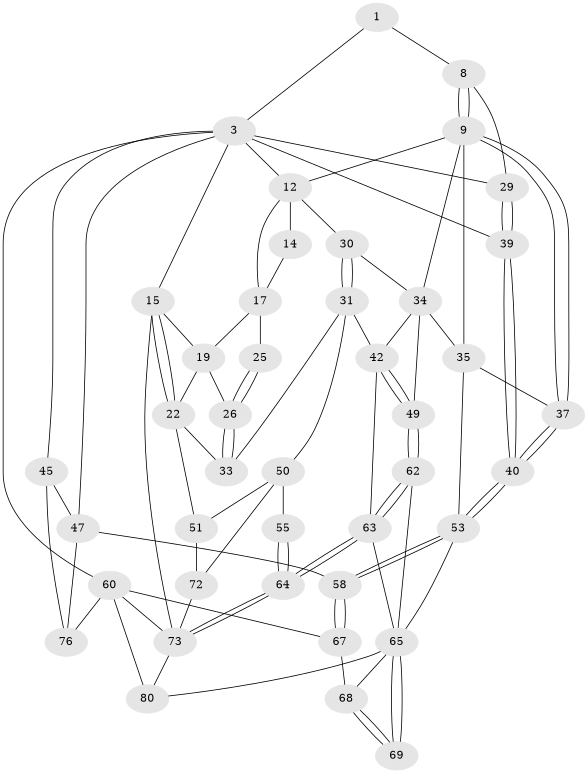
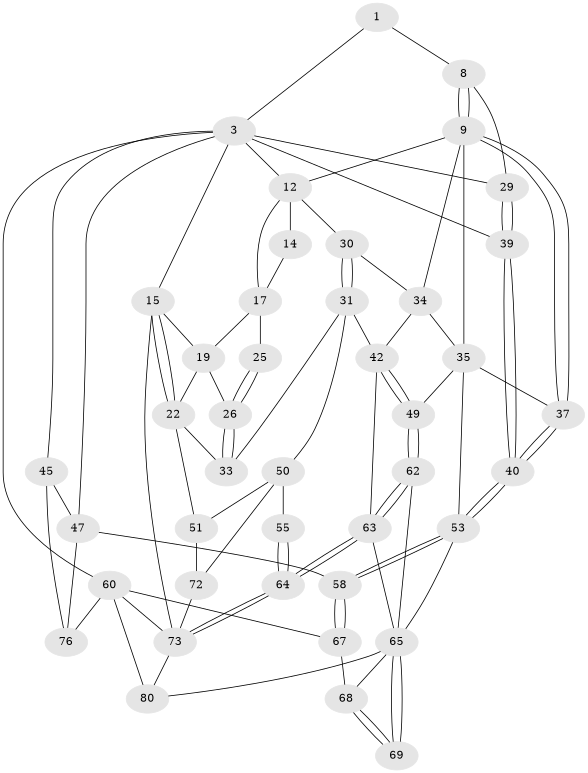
(417, 358) -> (439, 387)
